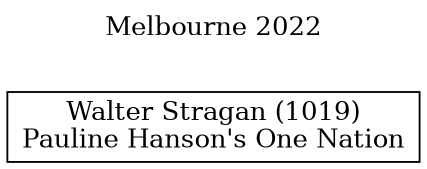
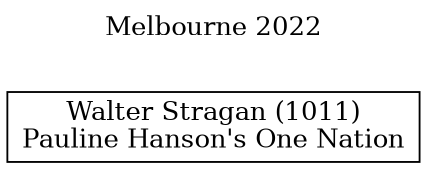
(213, 127) -> (213, 127)
